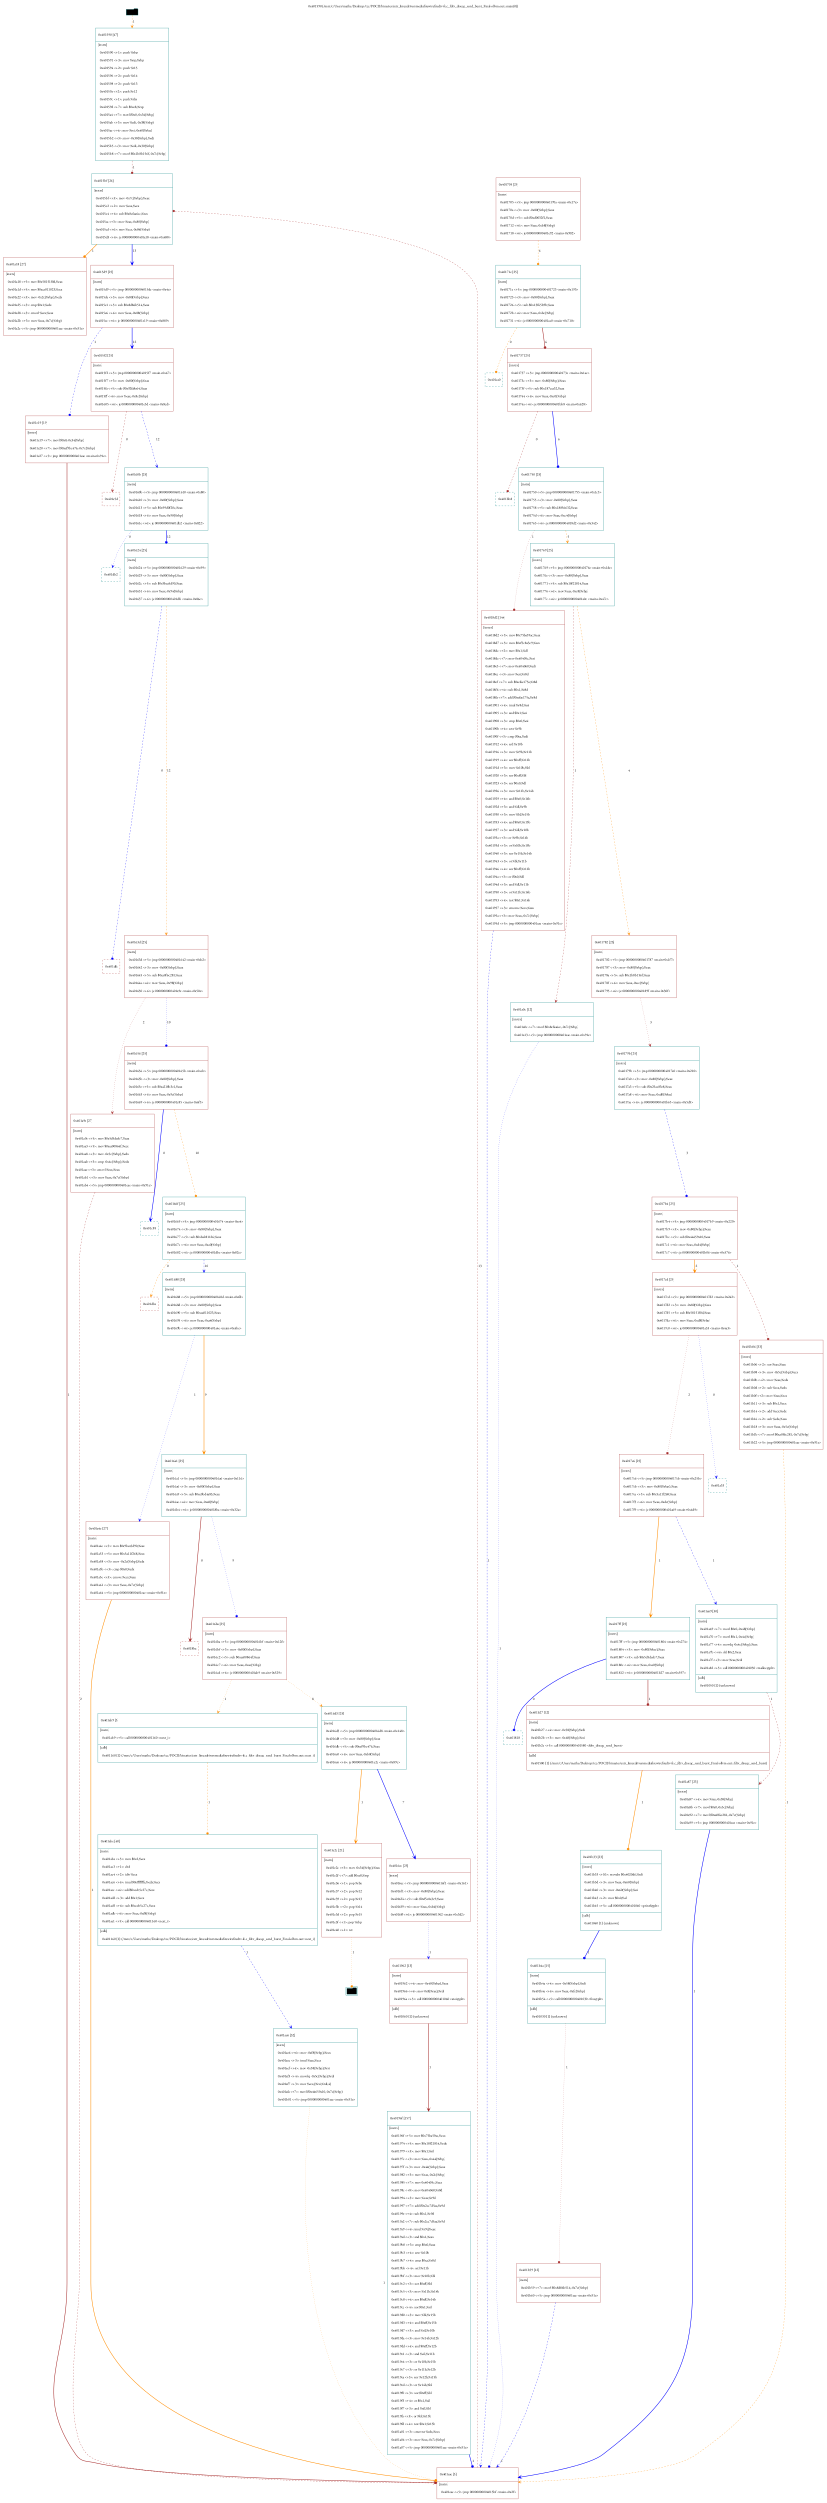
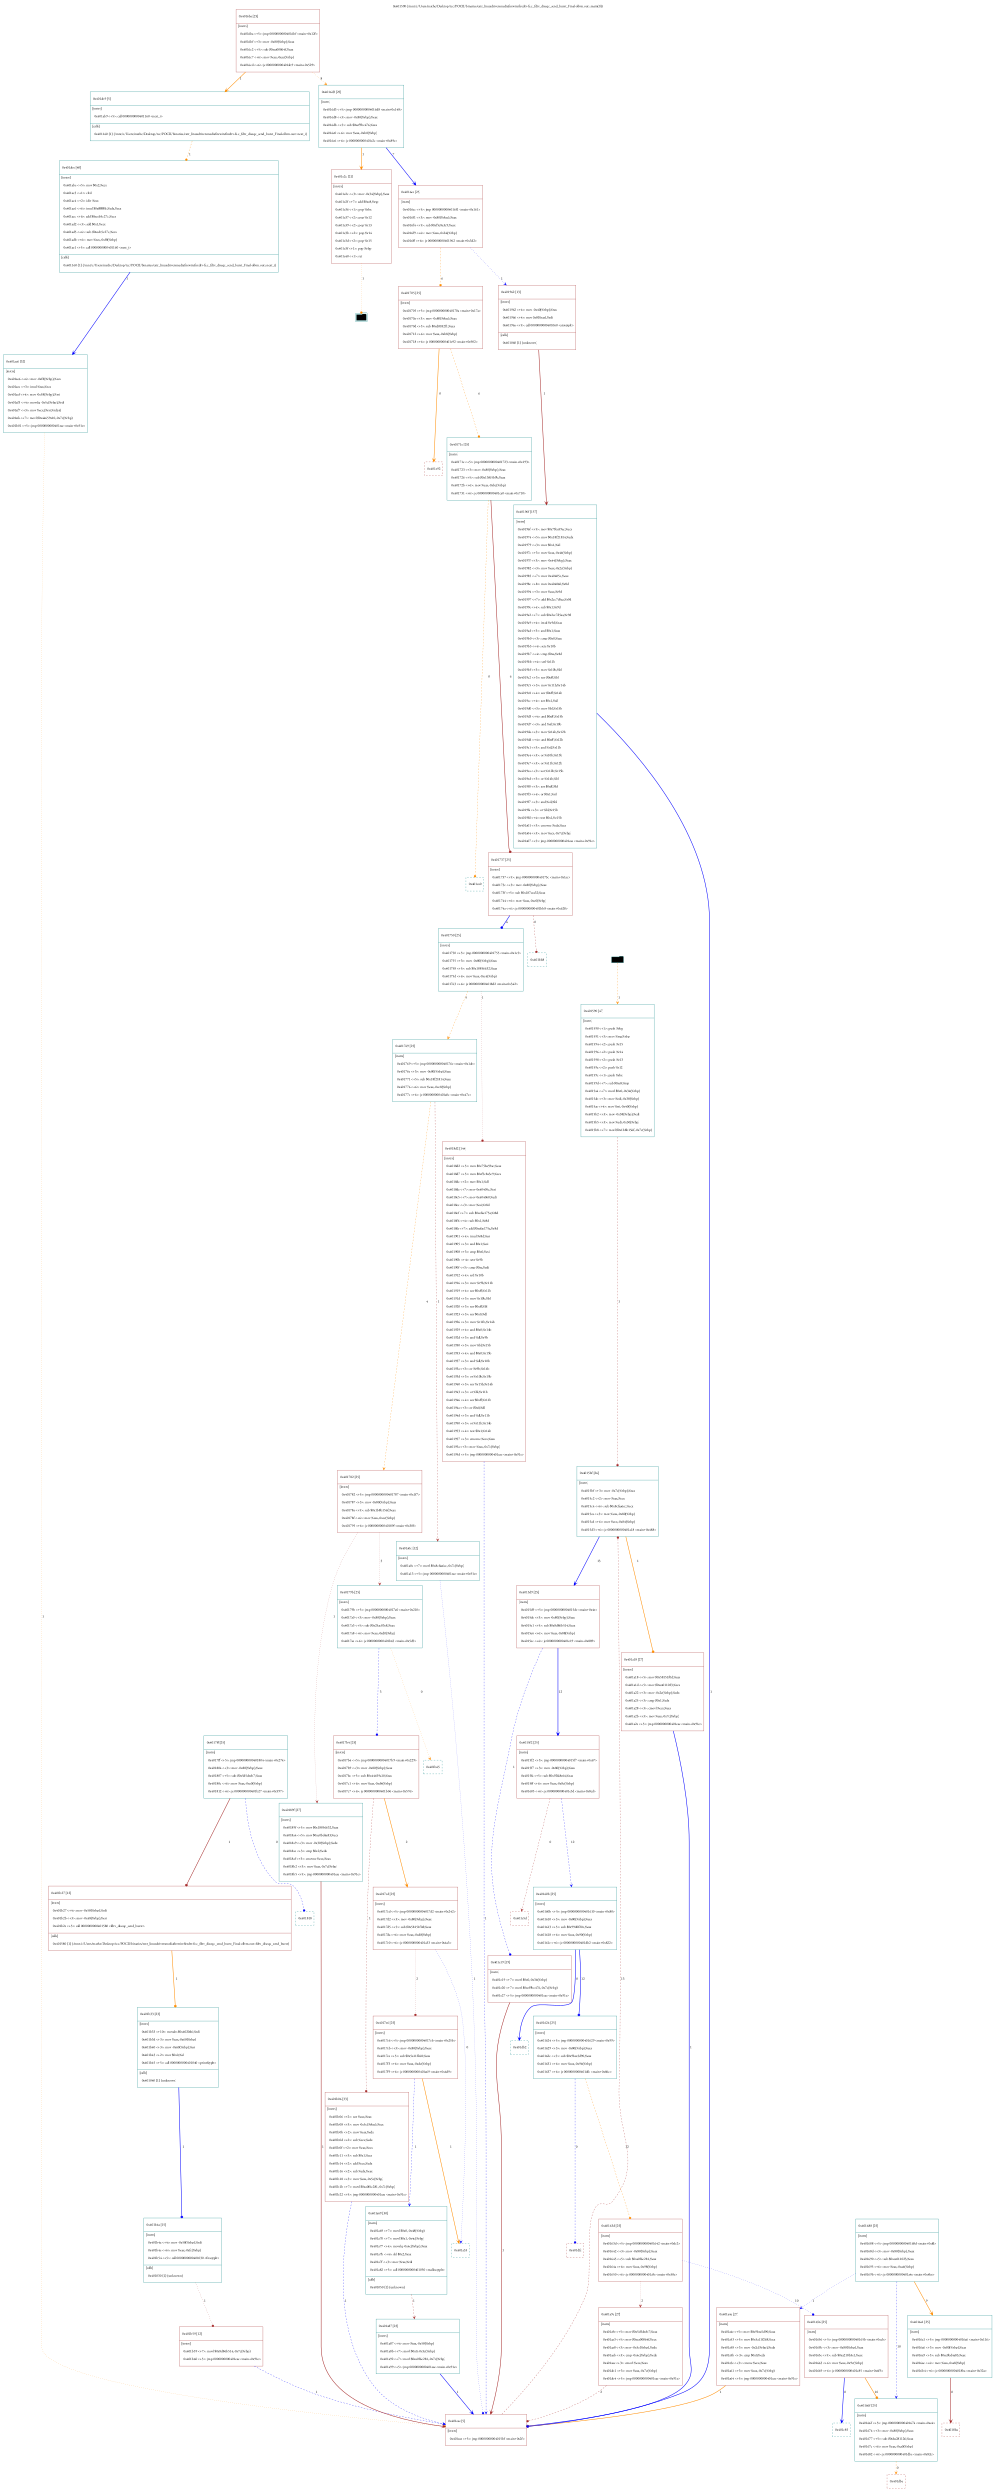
none -> (441, 266)
none -> (434, 469)
(120, 547) -> (561, 2005)
(166, 769) -> (607, 2148)
(185, 1152) -> (871, 2387)
(204, 1265) -> (897, 2339)
(224, 1566) -> none
(655, 1566) -> (440, 2160)
(551, 1684) -> (262, 1864)
(225, 1695) -> (236, 81)
none -> (433, 1767)
none -> (321, 1842)
(266, 1986) -> (102, 312)
(786, 2058) -> (350, 2336)
none -> (689, 2140)
